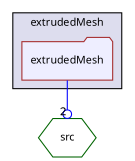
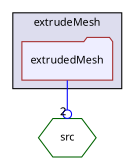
(67, 23) -> (67, 23)
